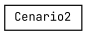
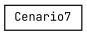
(43, 18) -> (43, 18)
